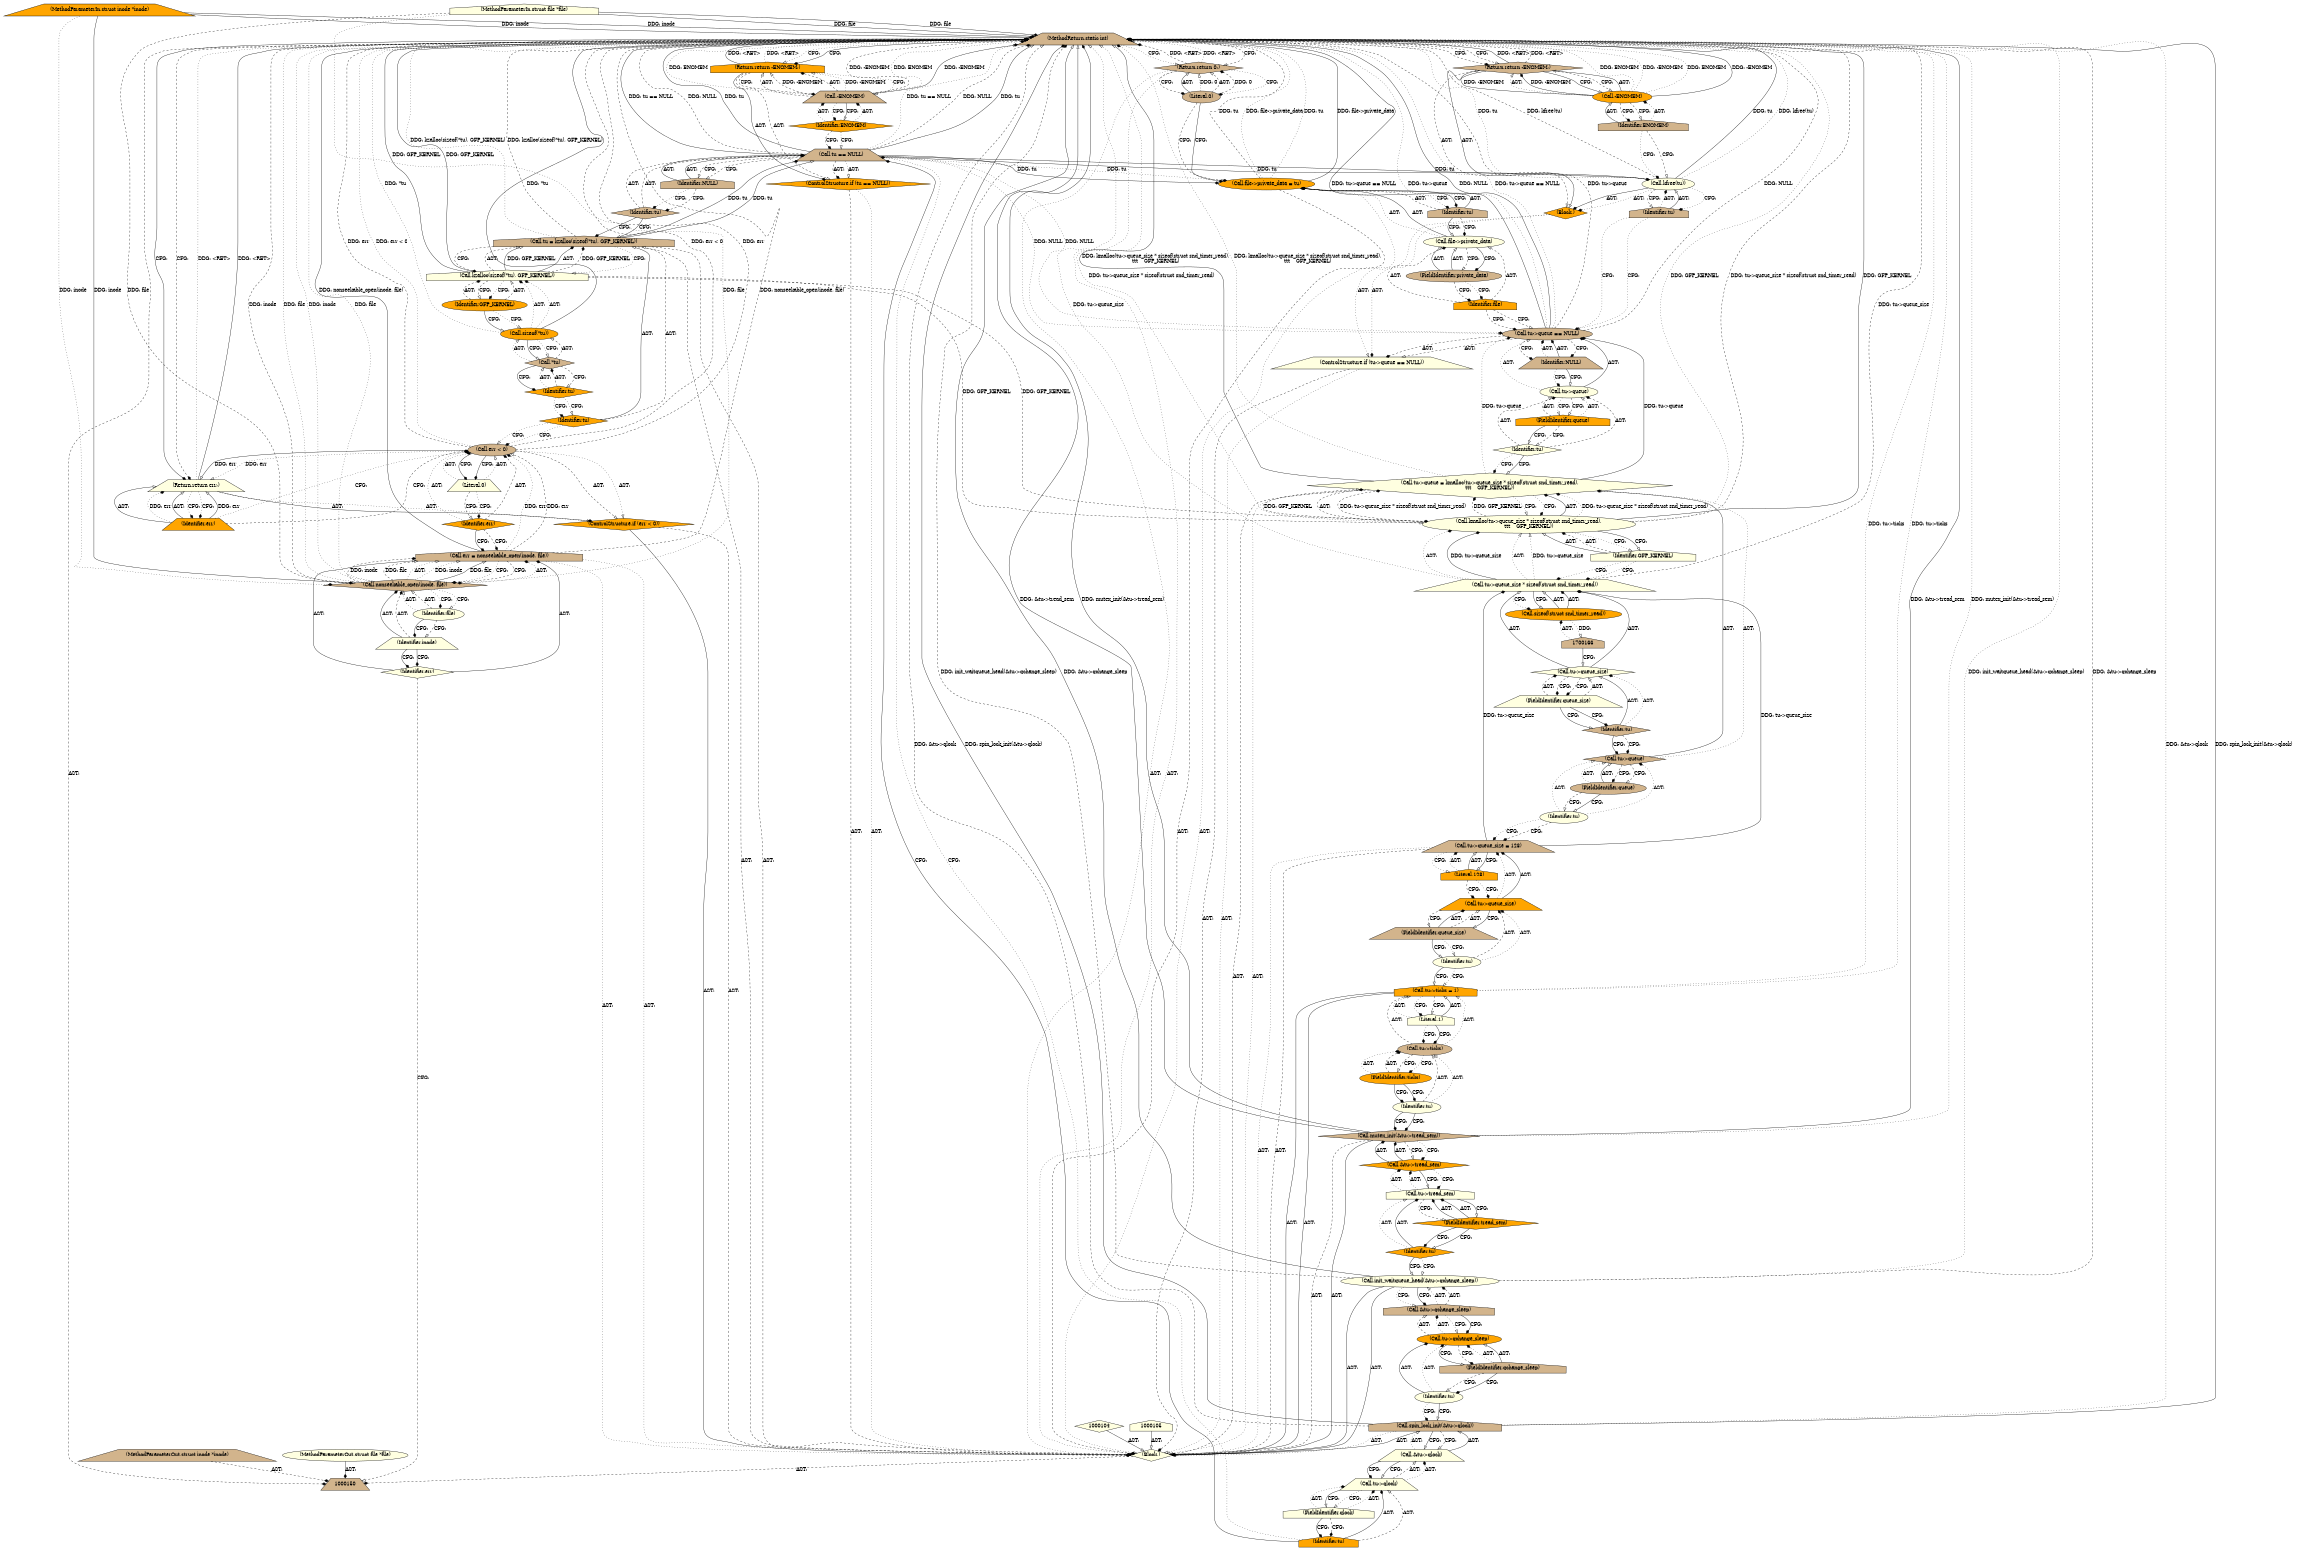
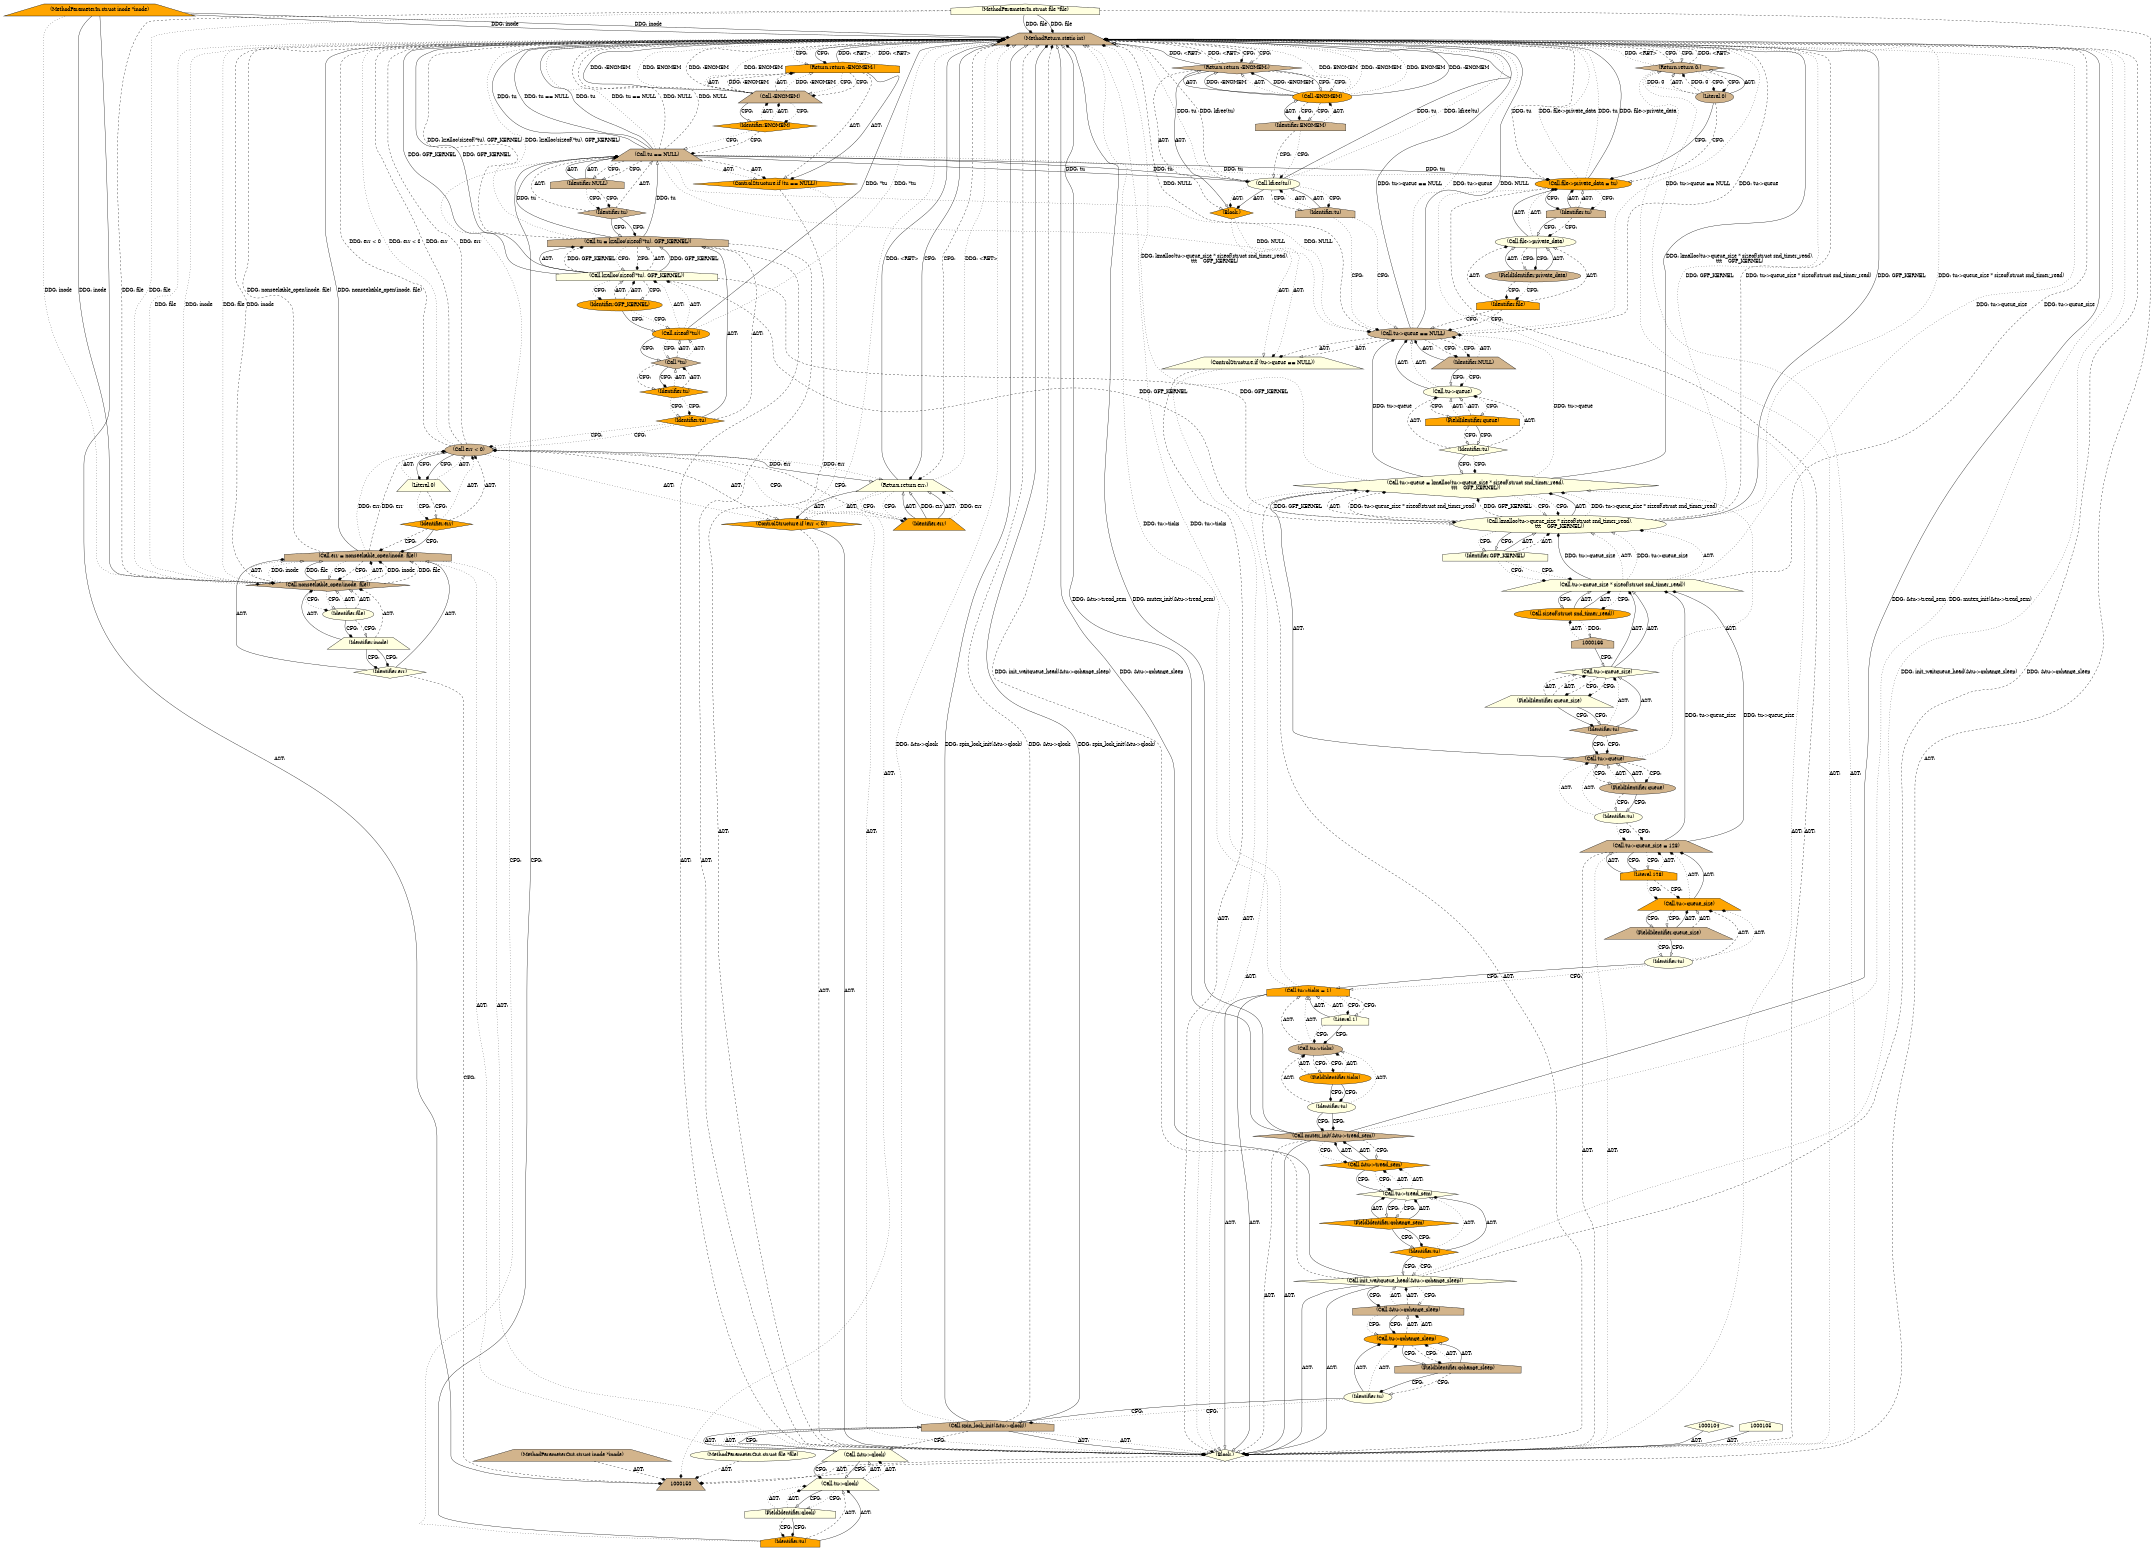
(88, 431) -> (884, 724)
(1583, 643) -> (1593, 643)
none -> (1934, 744)
none -> (327, 799)
(1430, 1194) -> (1408, 1194)
(1476, 1223) -> (1389, 1223)
(1420, 1281) -> (1405, 1281)
(345, 1468) -> (719, 1469)
